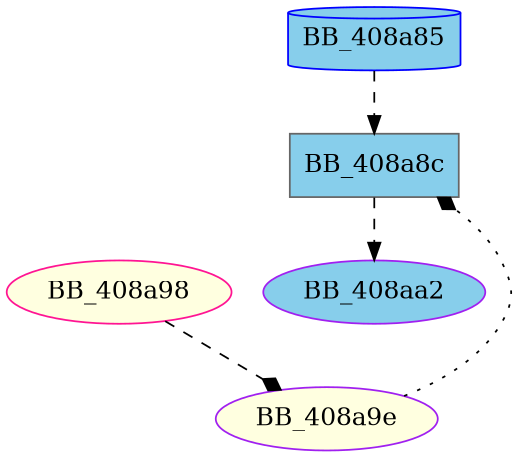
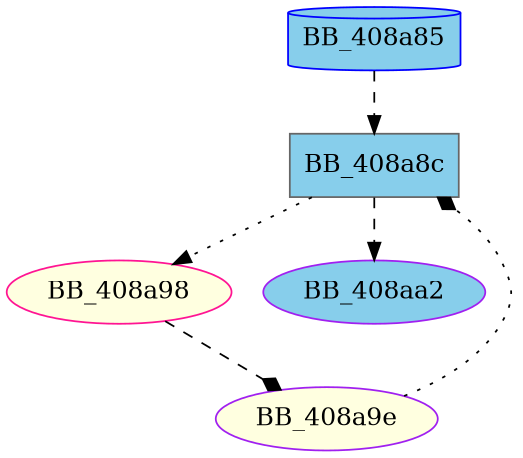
none -> (250, 227)
